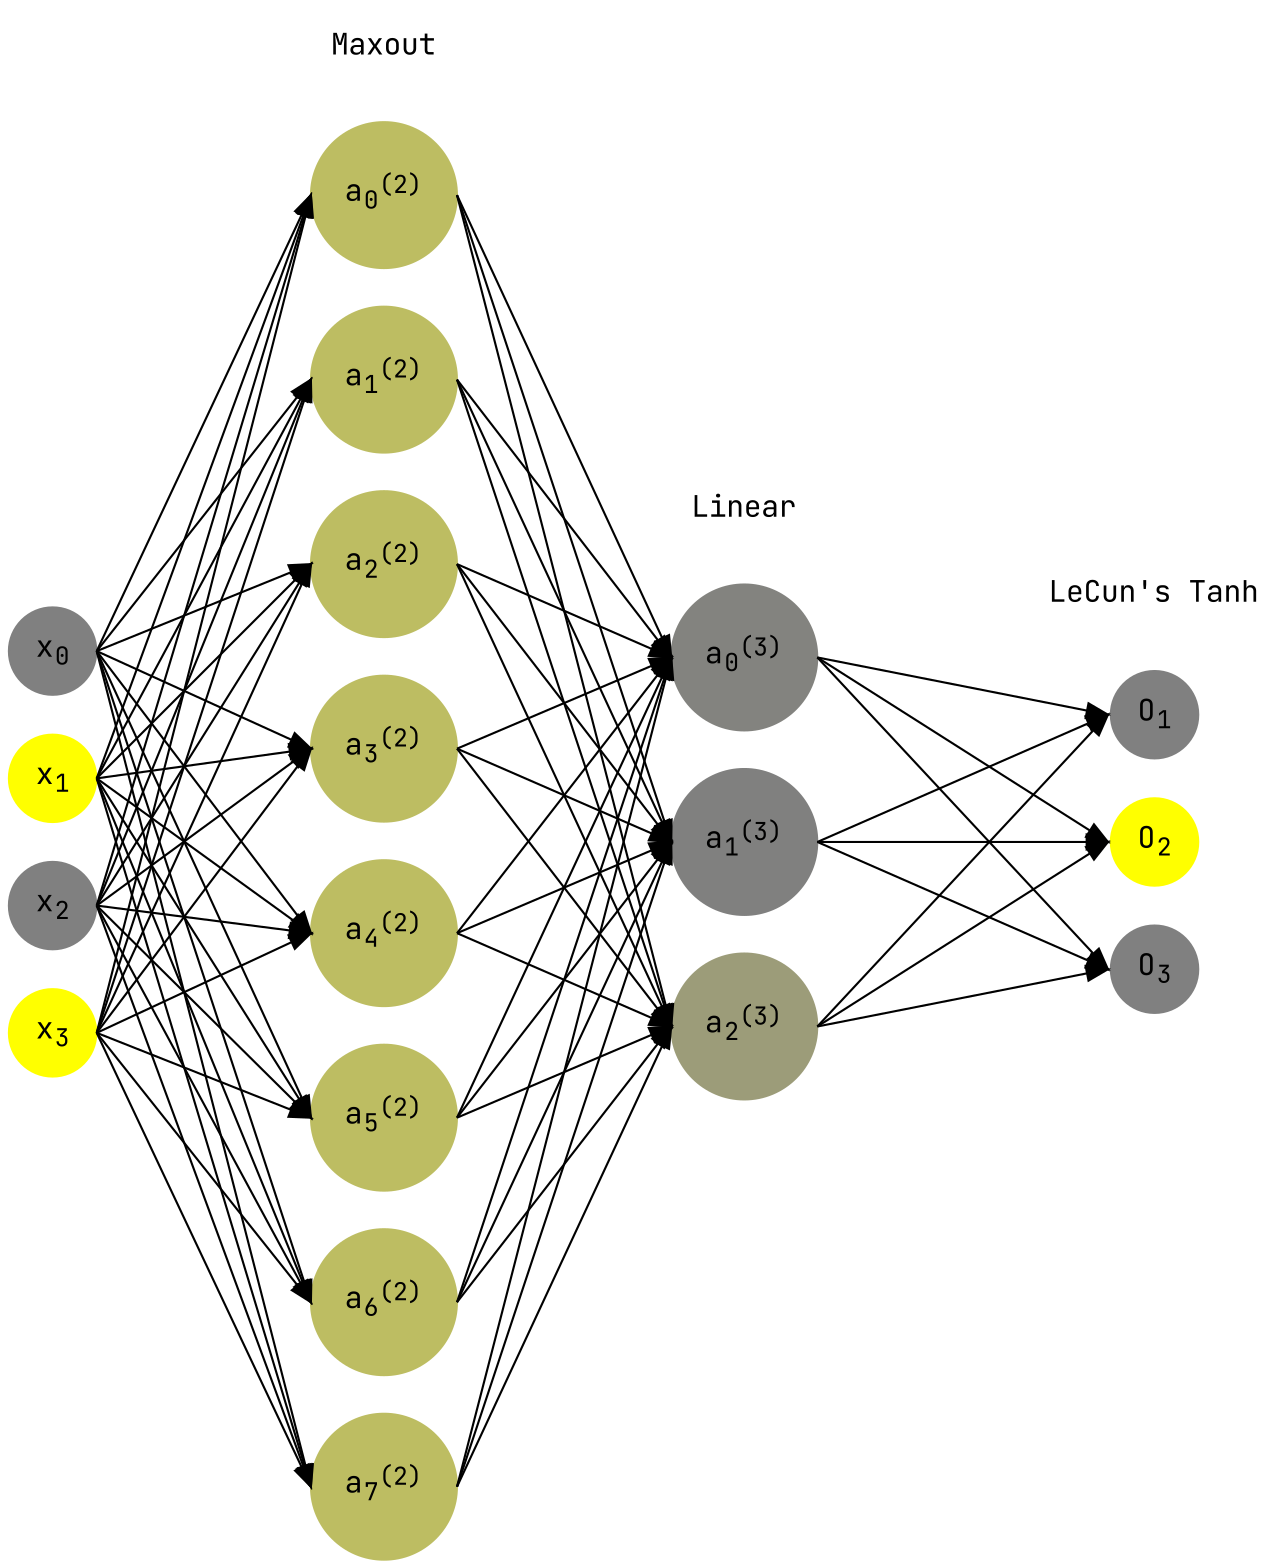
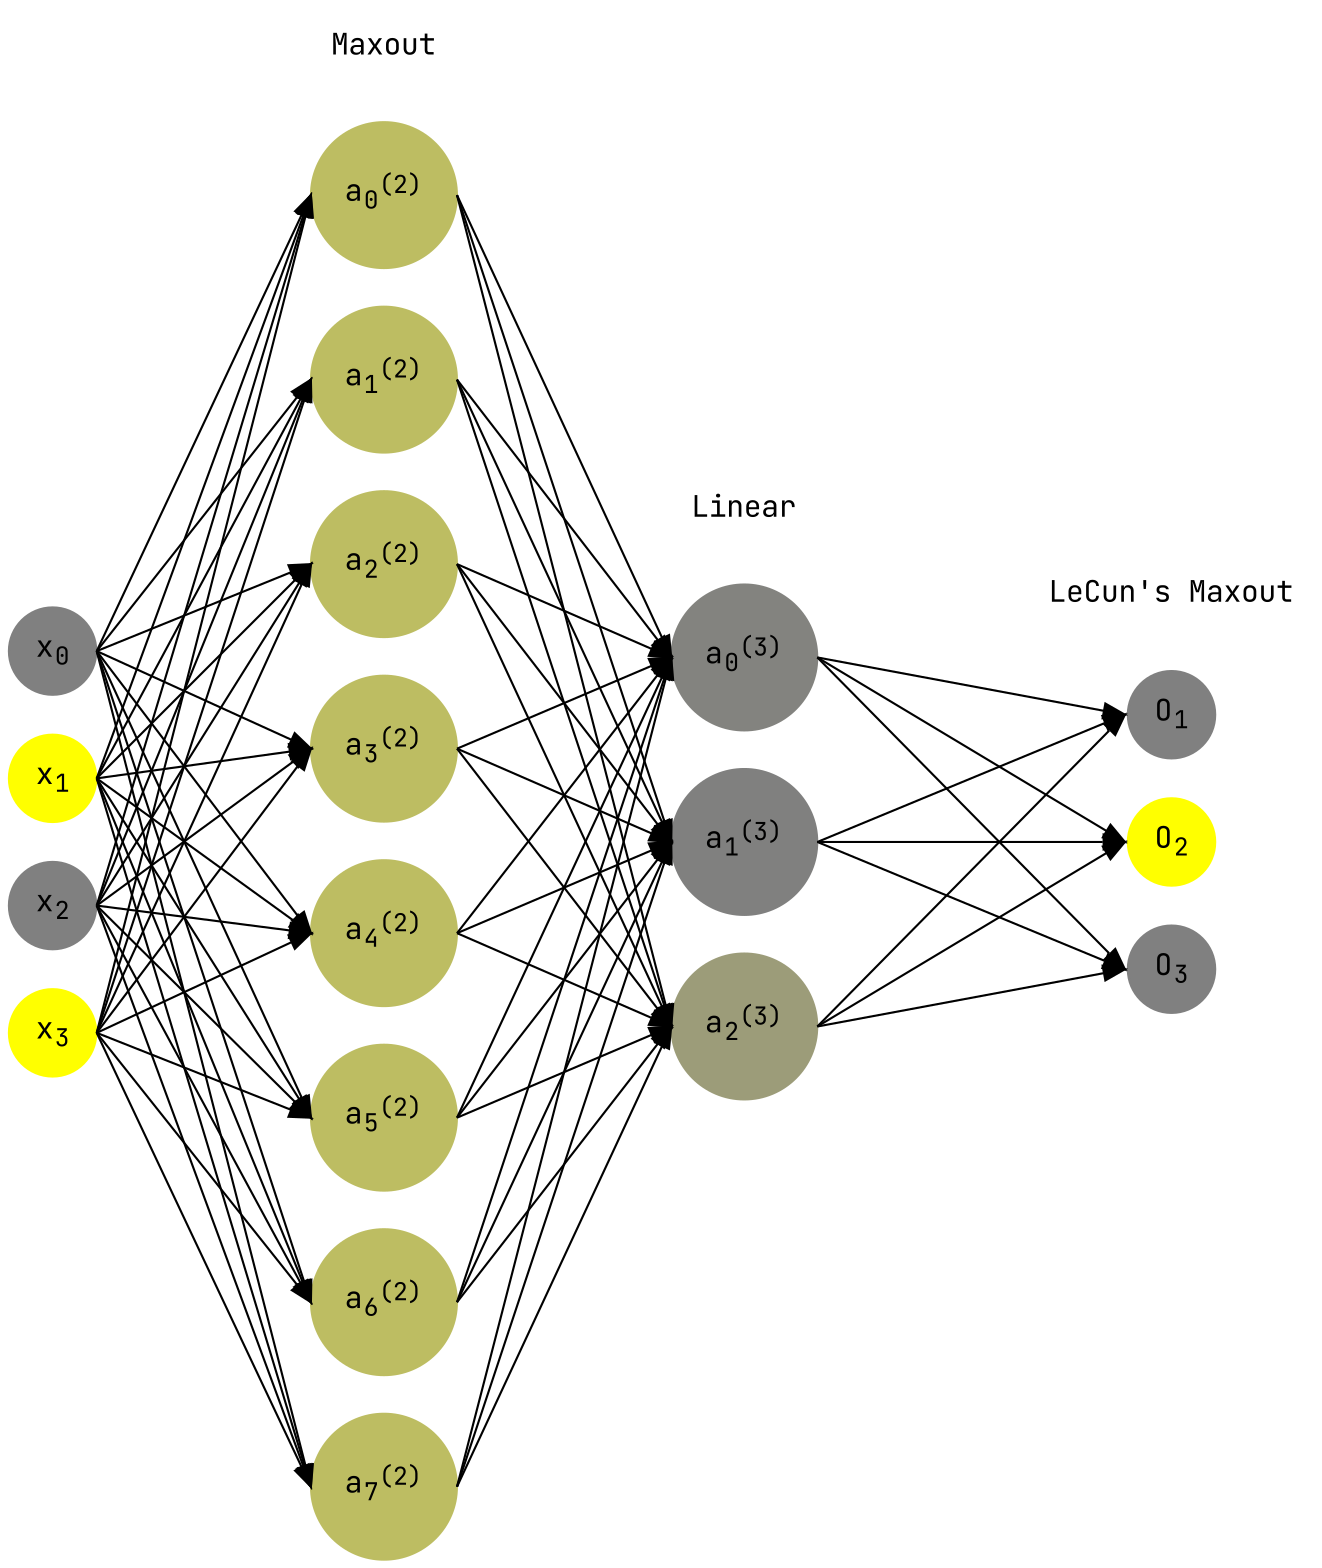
(1155, 594) -> (1172, 594)
